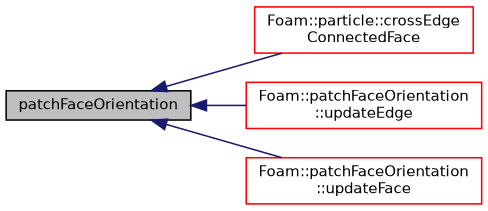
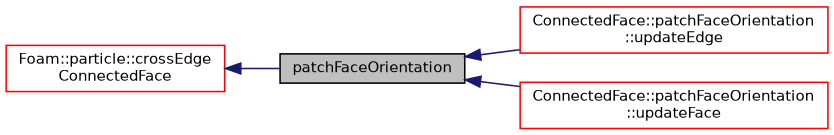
(224, 70) -> (260, 68)
(364, 105) -> (674, 30)
(364, 181) -> (674, 105)
